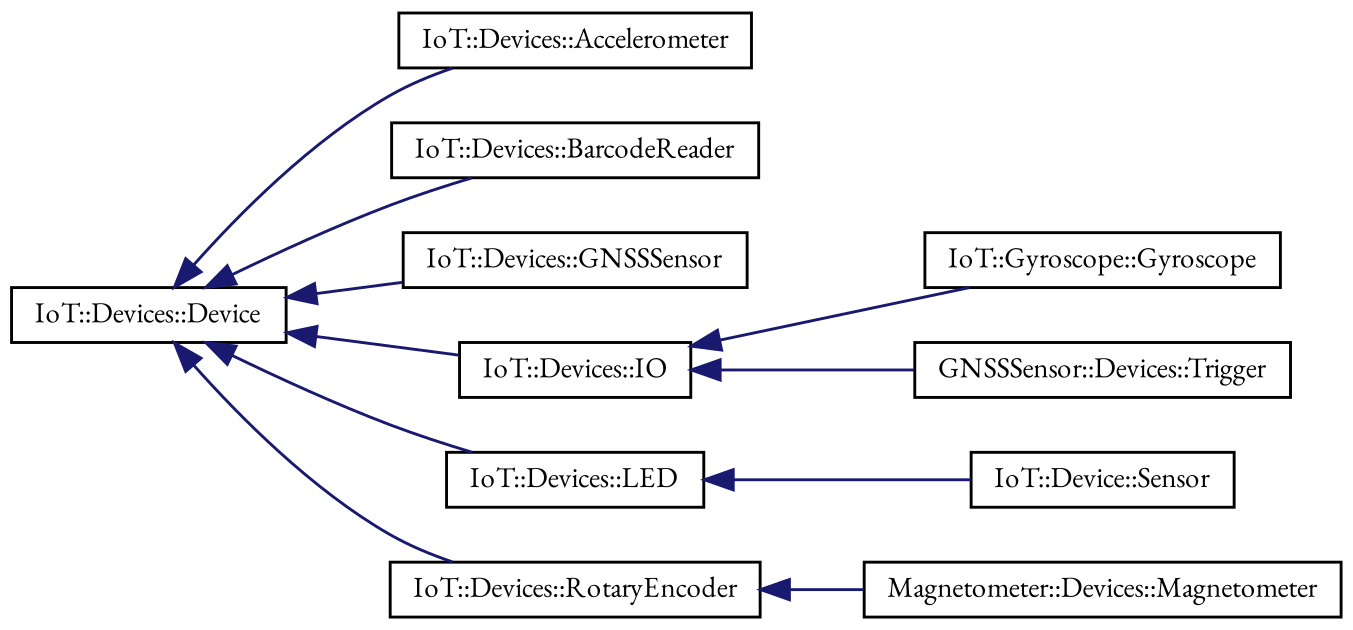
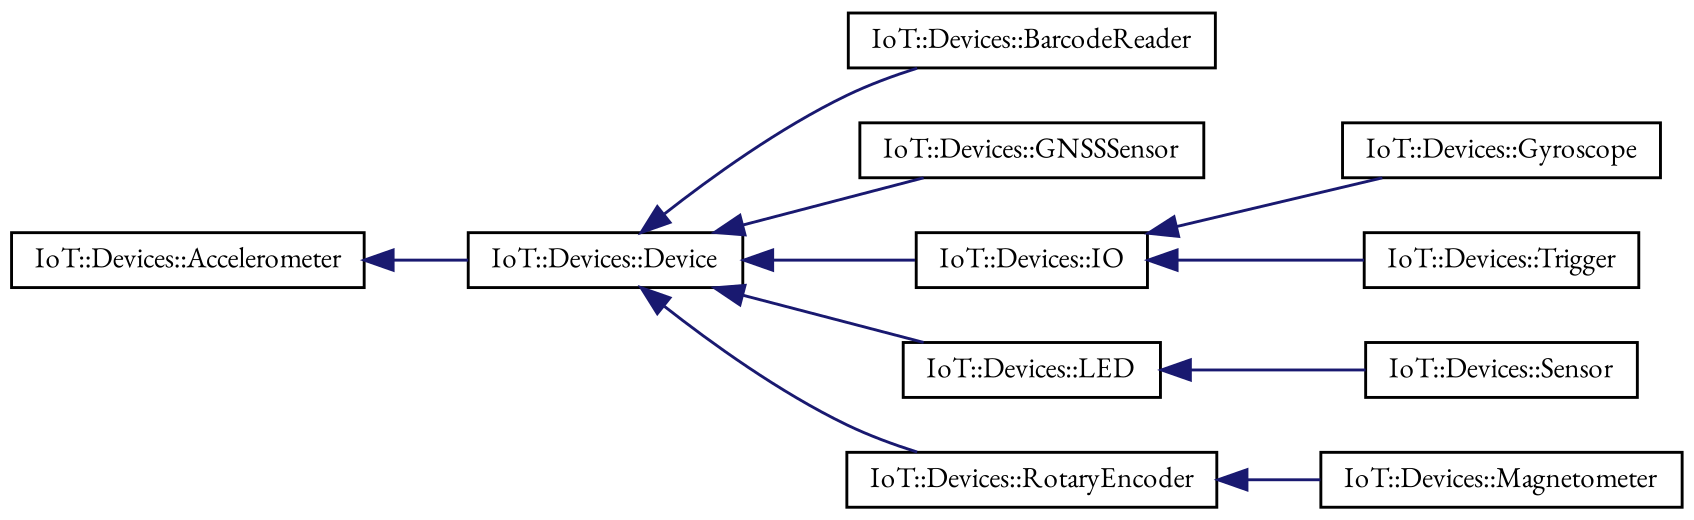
(311, 151) -> (431, 260)
(1103, 260) -> (1501, 150)
(1103, 370) -> (1501, 260)
(1103, 480) -> (1501, 370)
(1103, 590) -> (1501, 480)
